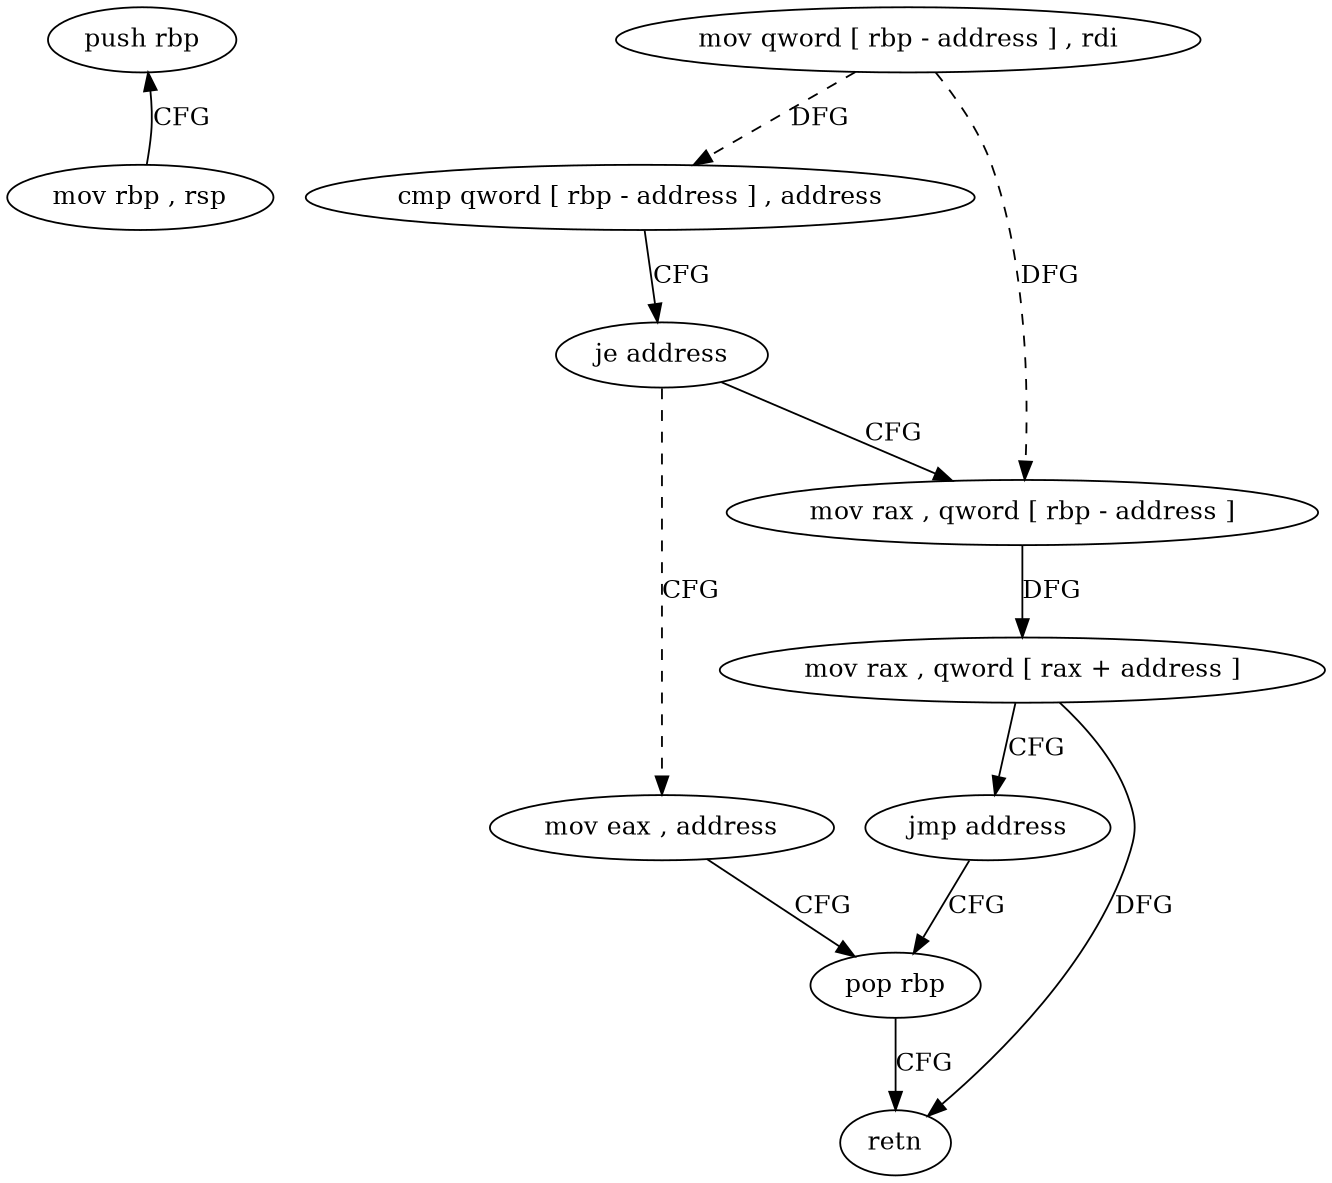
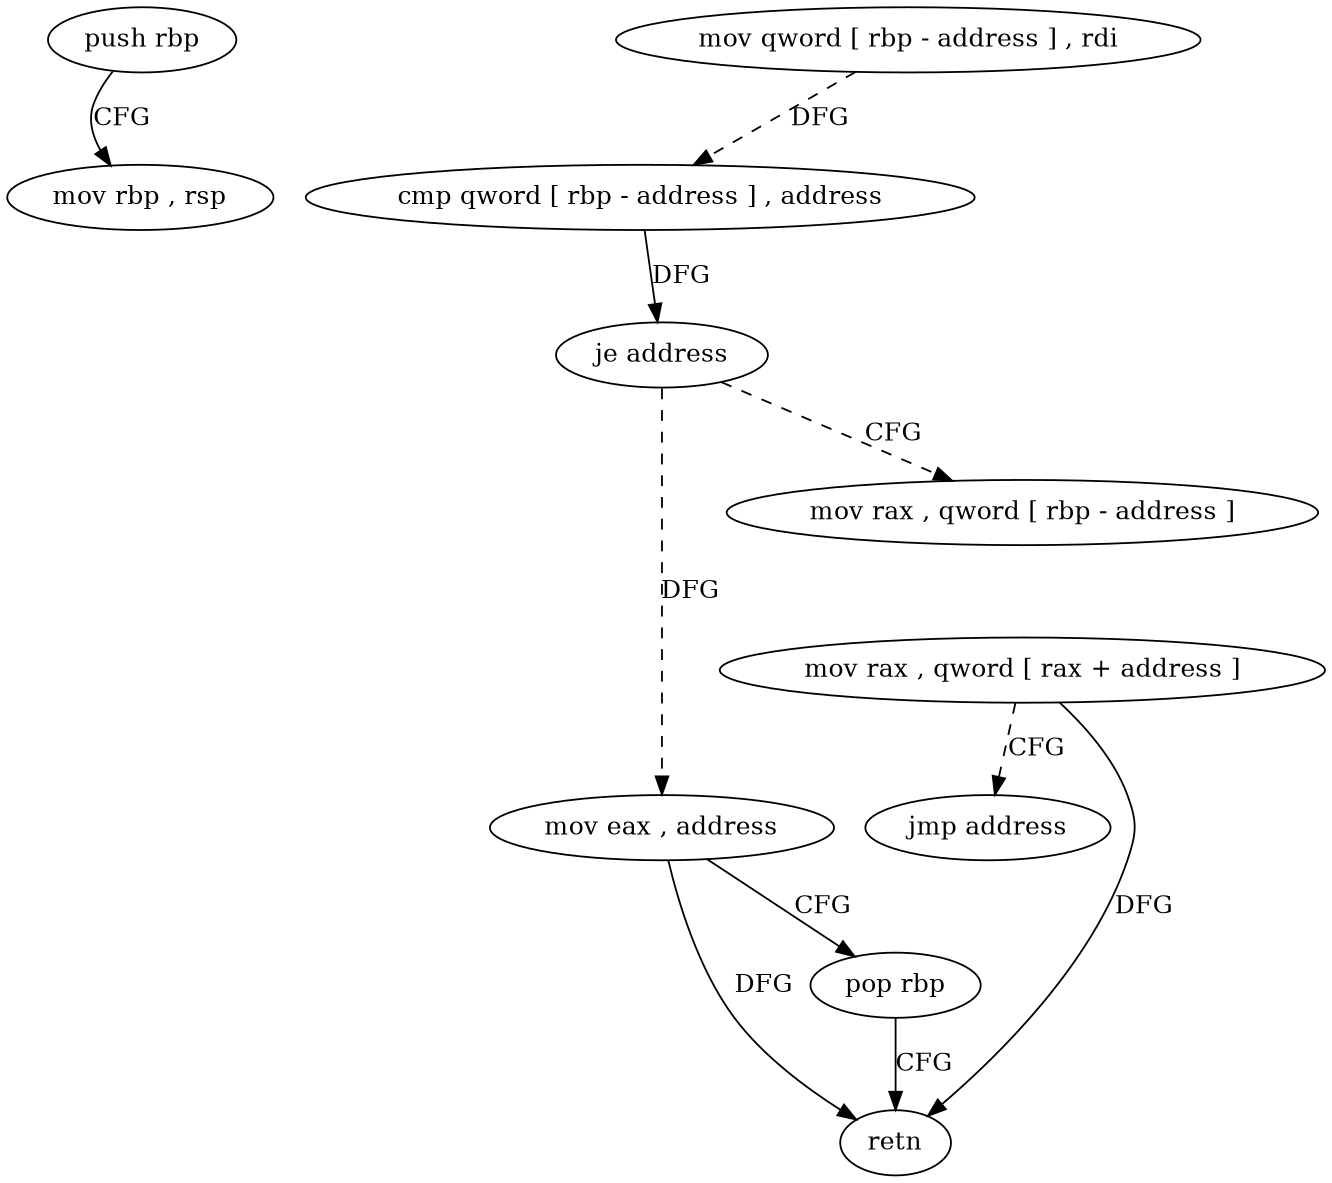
(152, 128) -> (92, 109)
(1015, 258) -> none
(682, 276) -> (682, 276)
(828, 428) -> (828, 428)
(1022, 582) -> none
(691, 591) -> (691, 591)
(1007, 740) -> (1007, 740)
(946, 899) -> none
none -> (726, 1005)
